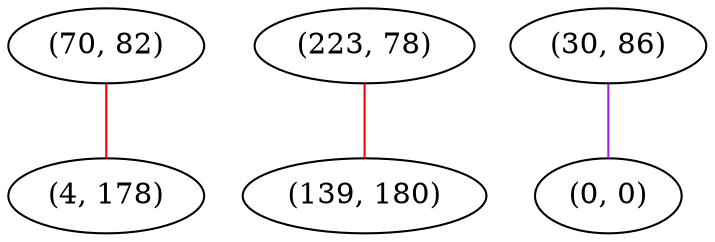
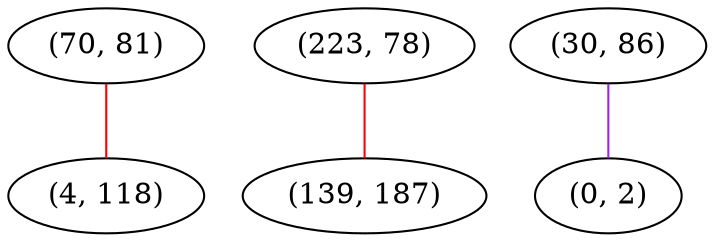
(106, 46) -> (106, 46)
(106, 196) -> (106, 196)
(365, 196) -> (365, 196)
(608, 196) -> (608, 196)
